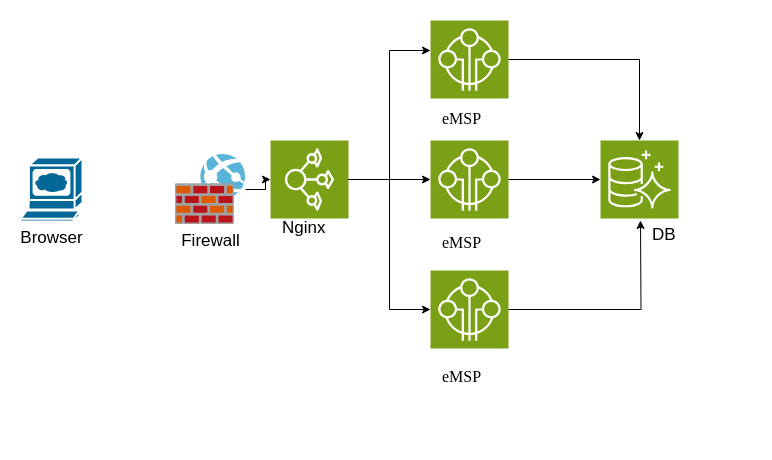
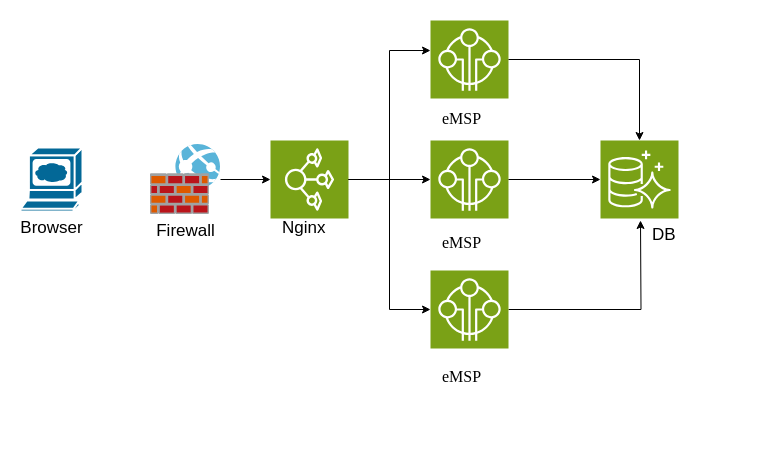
(52, 190) -> (52, 180)
(211, 190) -> (186, 180)
